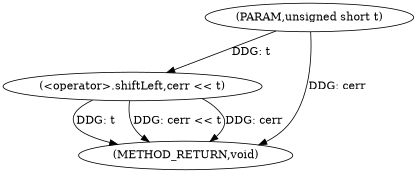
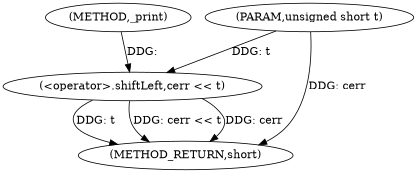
none -> (118, 17)
(186, 155) -> (186, 155)
